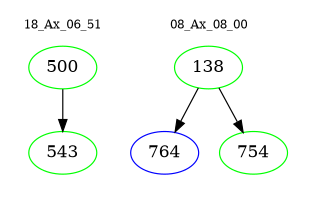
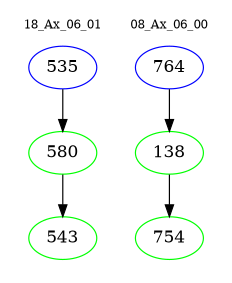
(63, 25) -> (63, 25)
(209, 25) -> (169, 25)
none -> (63, 68)
(63, 68) -> (63, 153)
(190, 105) -> (169, 104)
